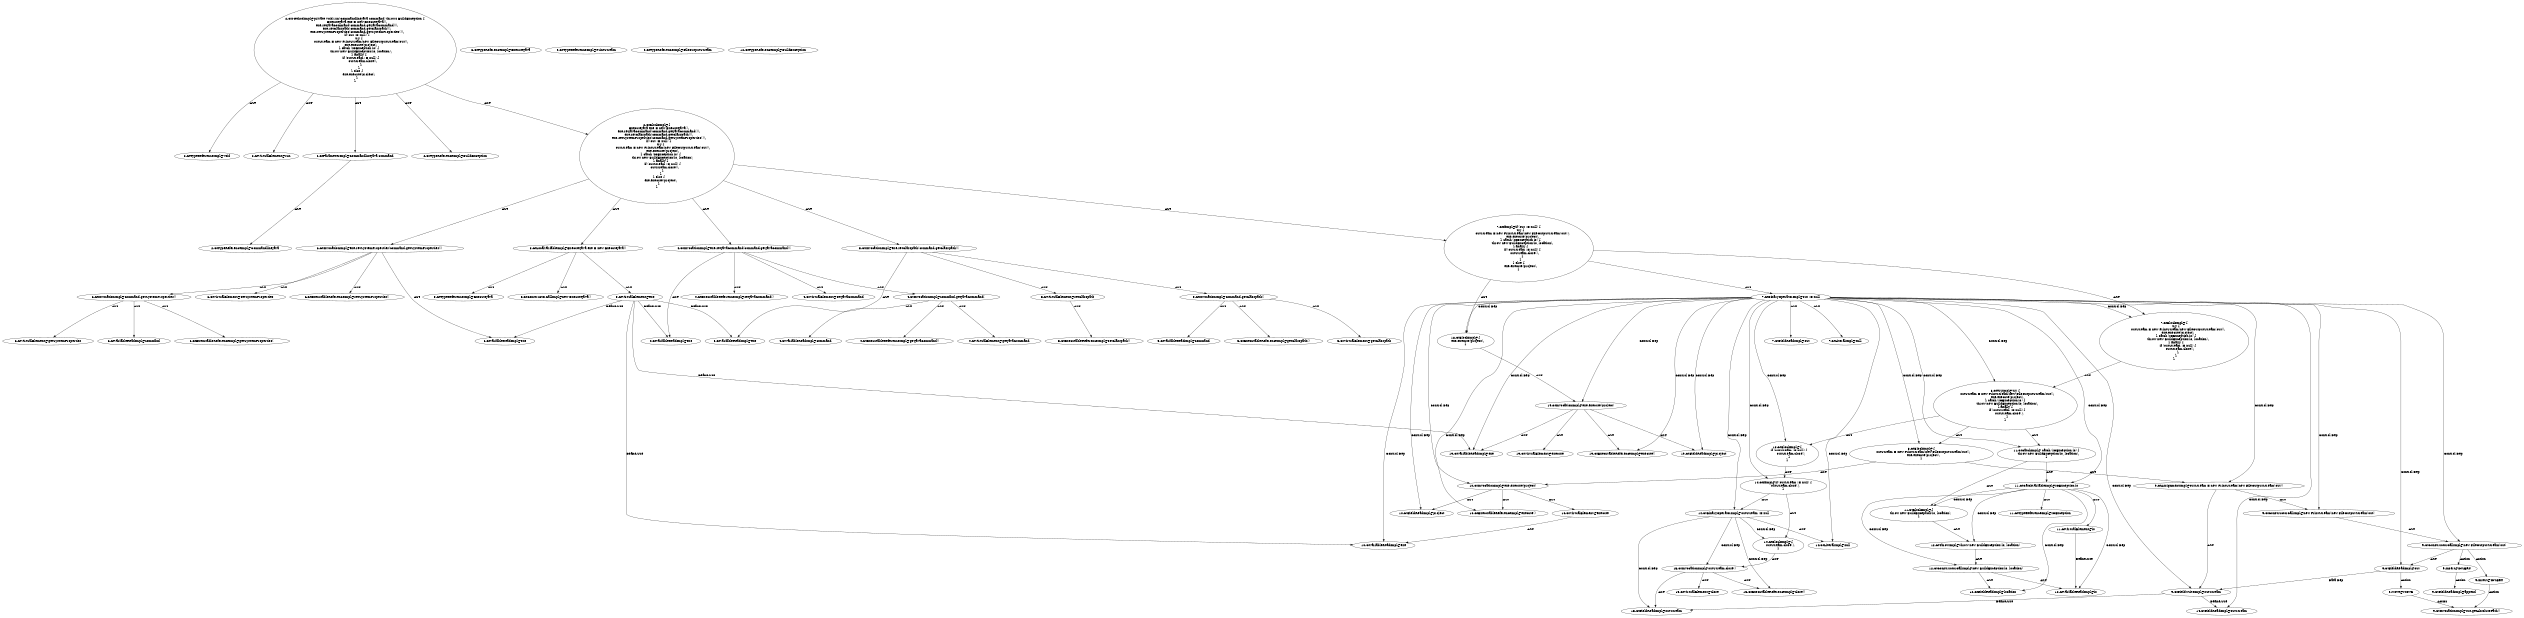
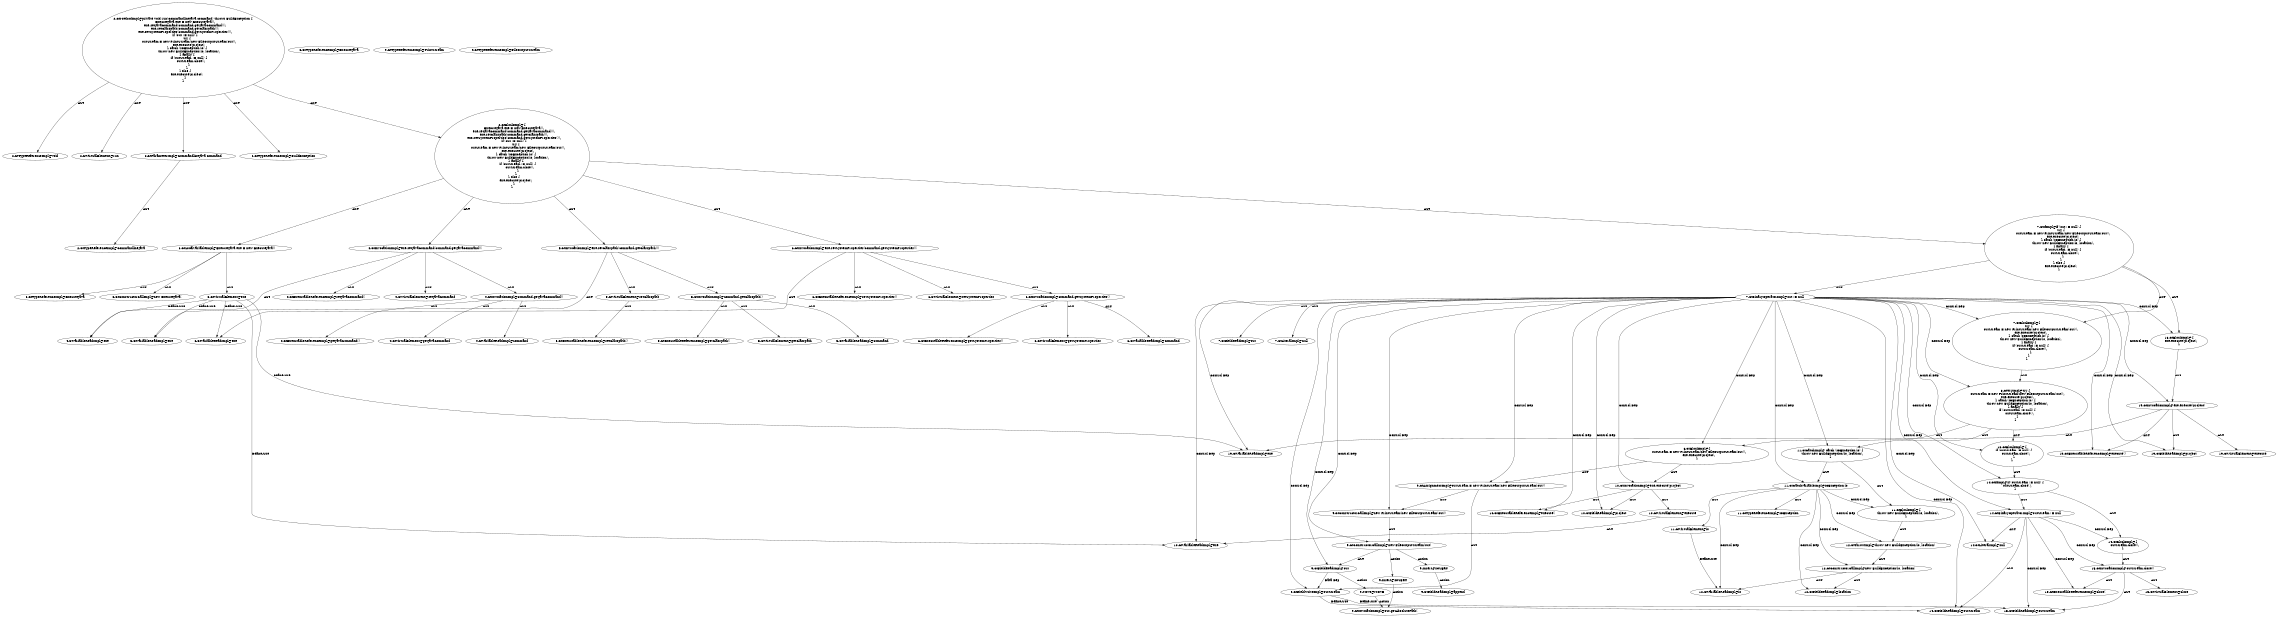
(773, 50) -> none
none -> (2004, 569)
